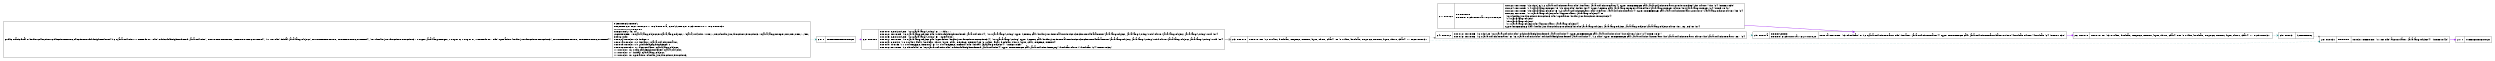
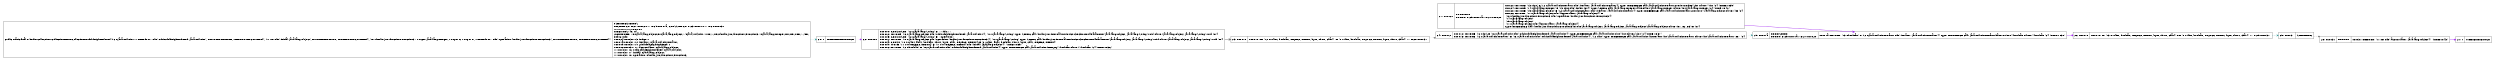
(1874, 44) -> none
